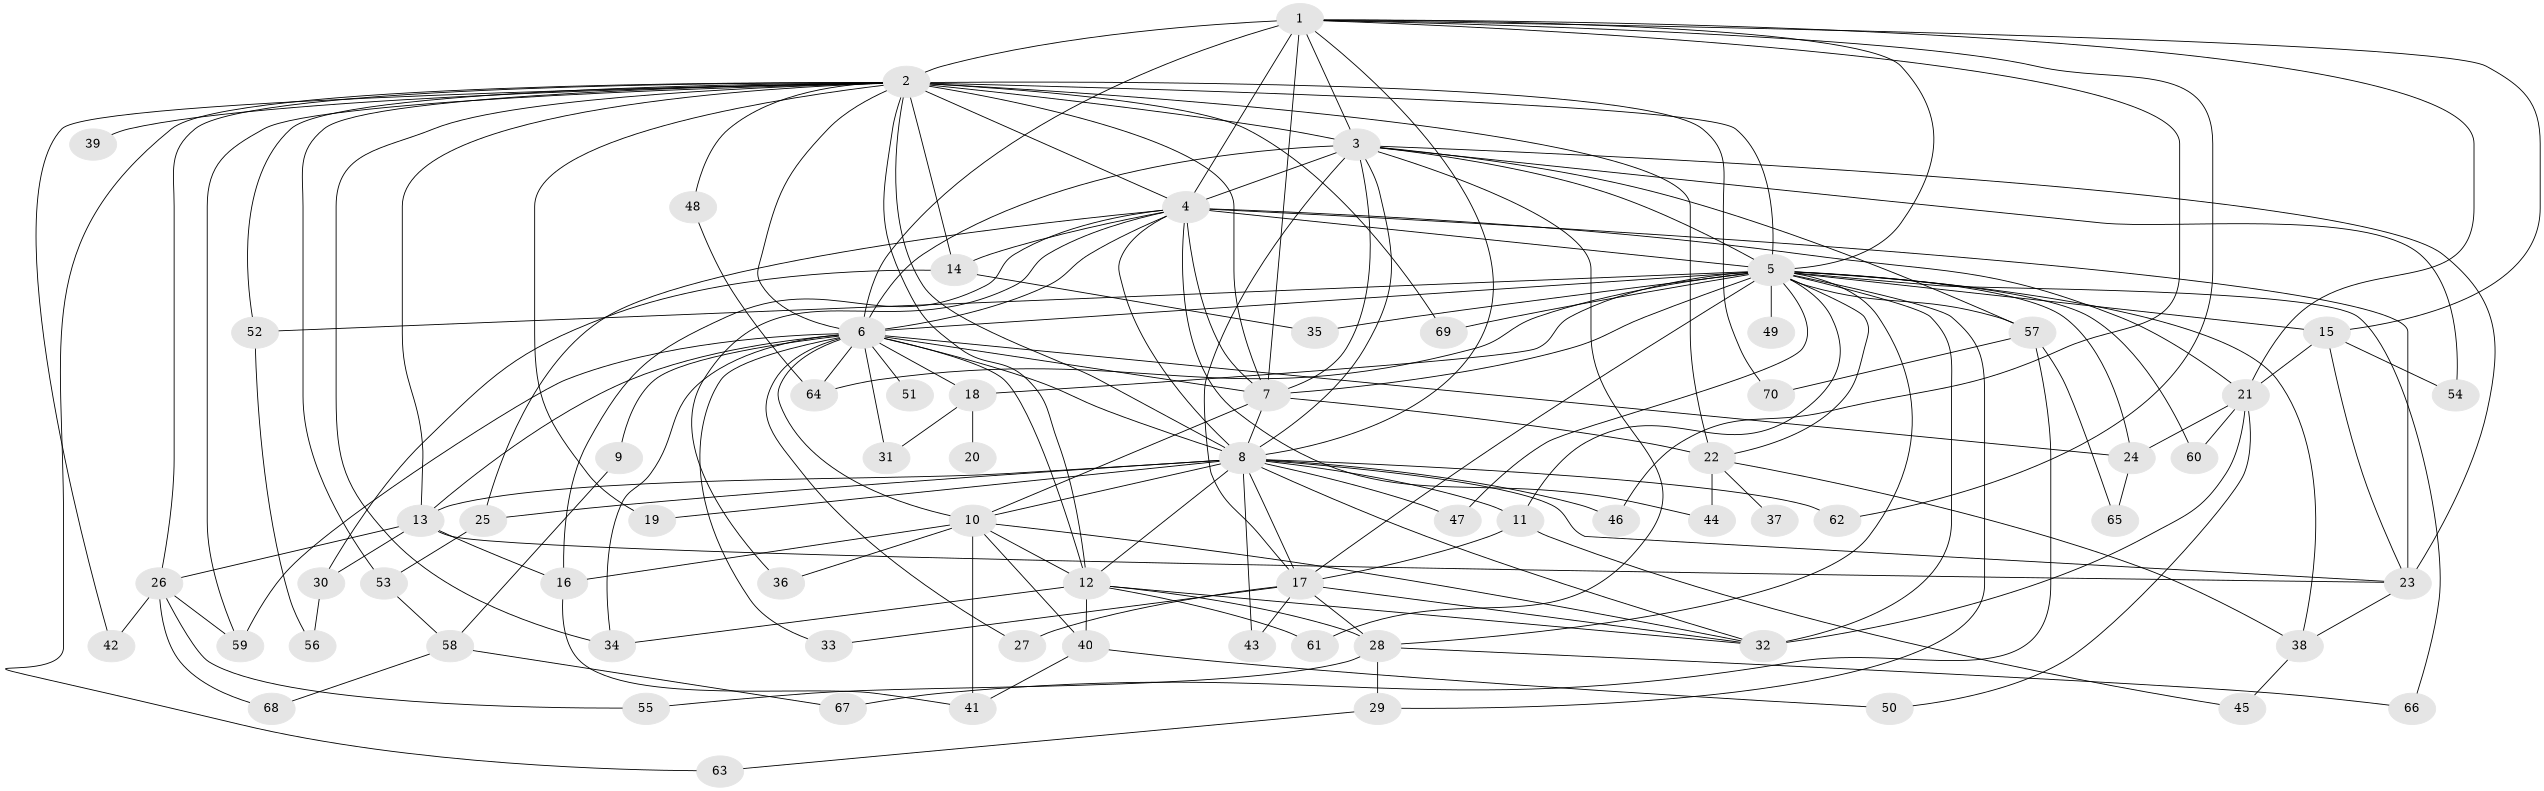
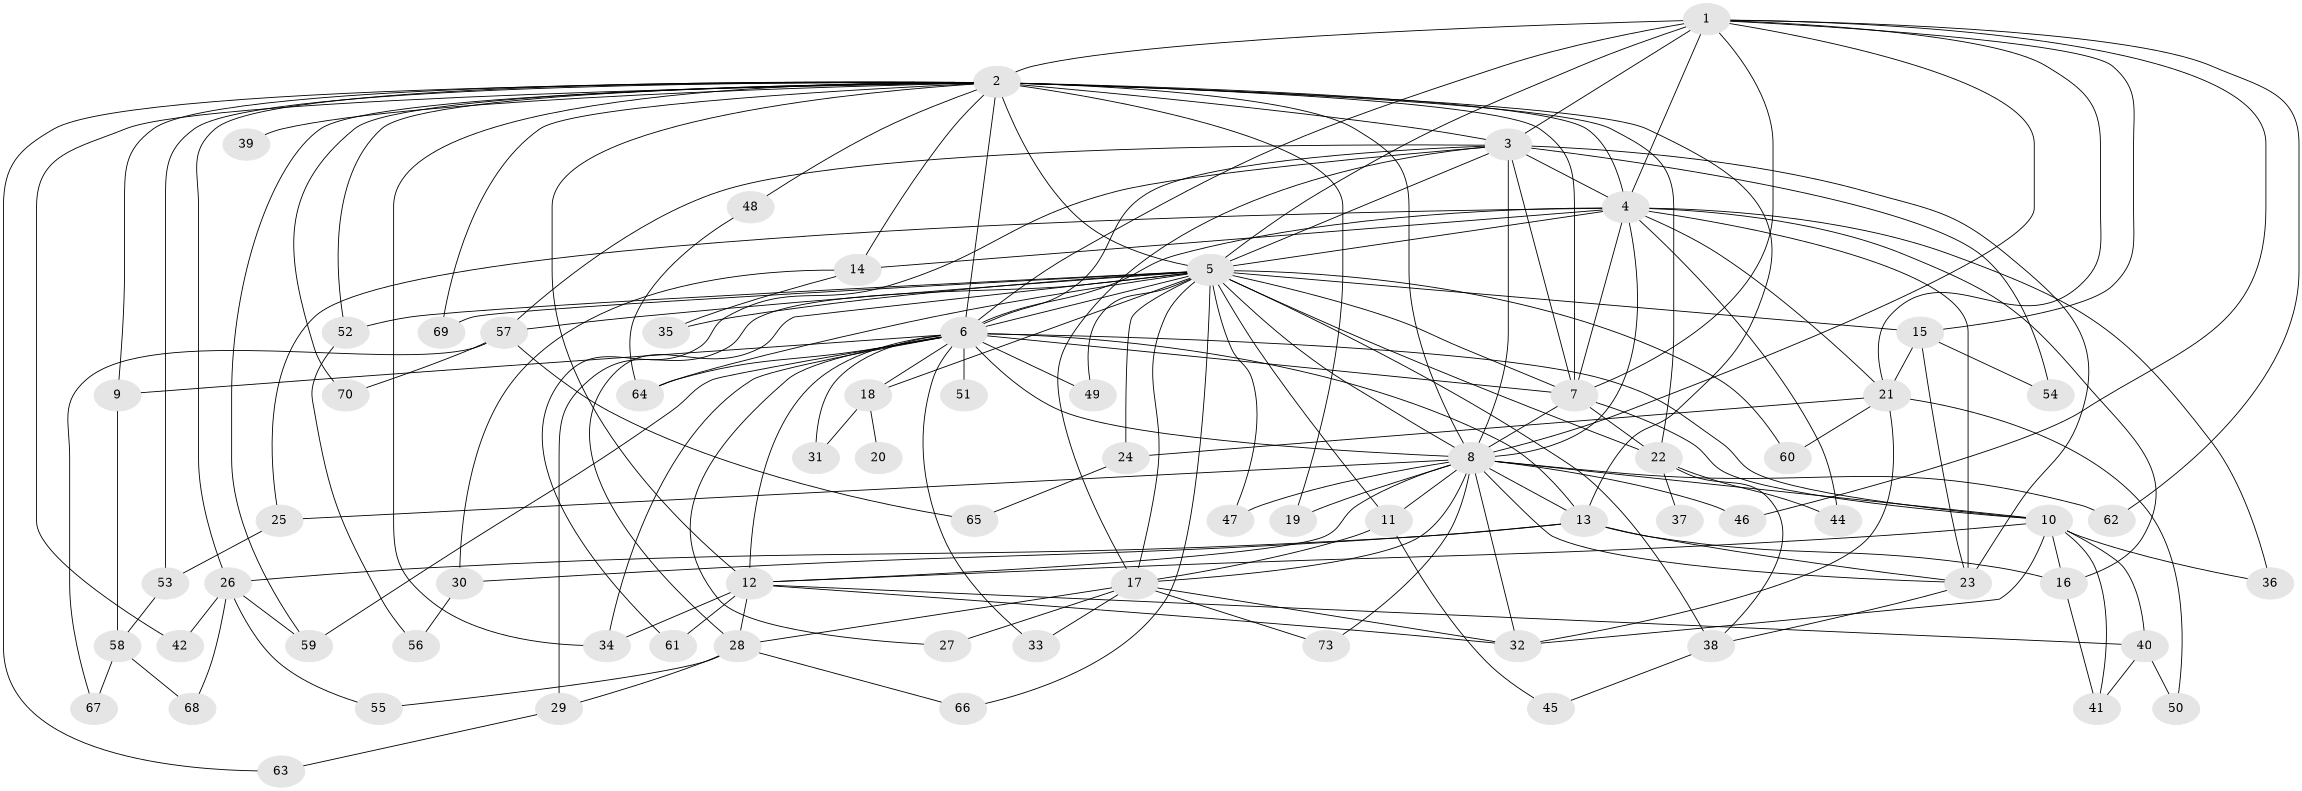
none -> (431, 91)
(1497, 395) -> (1028, 364)
(1952, 454) -> (1315, 362)
(1252, 646) -> (1326, 646)
